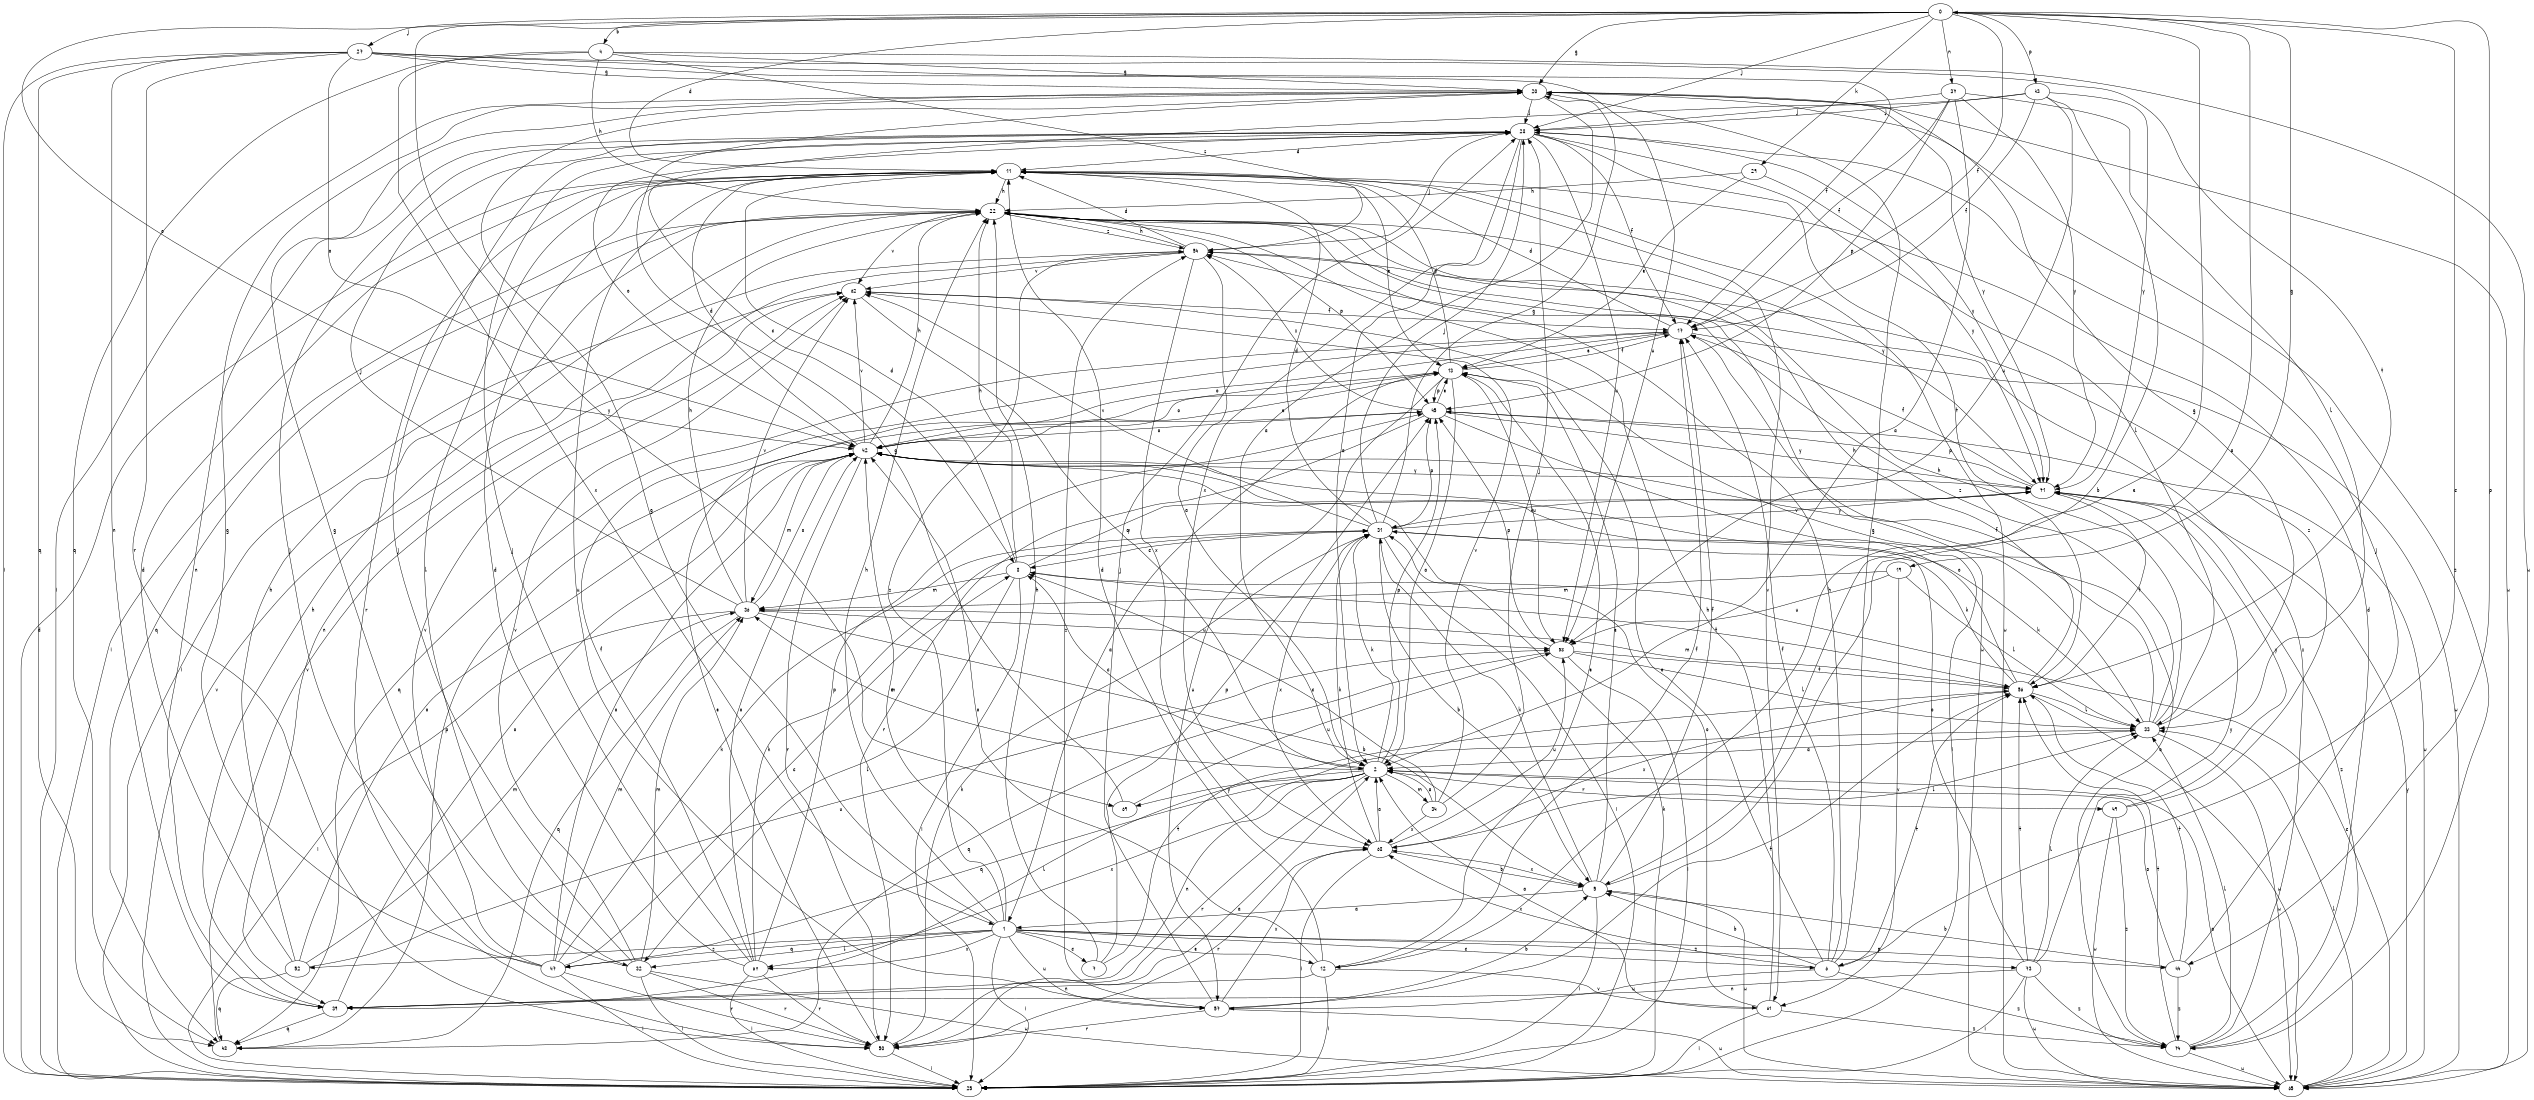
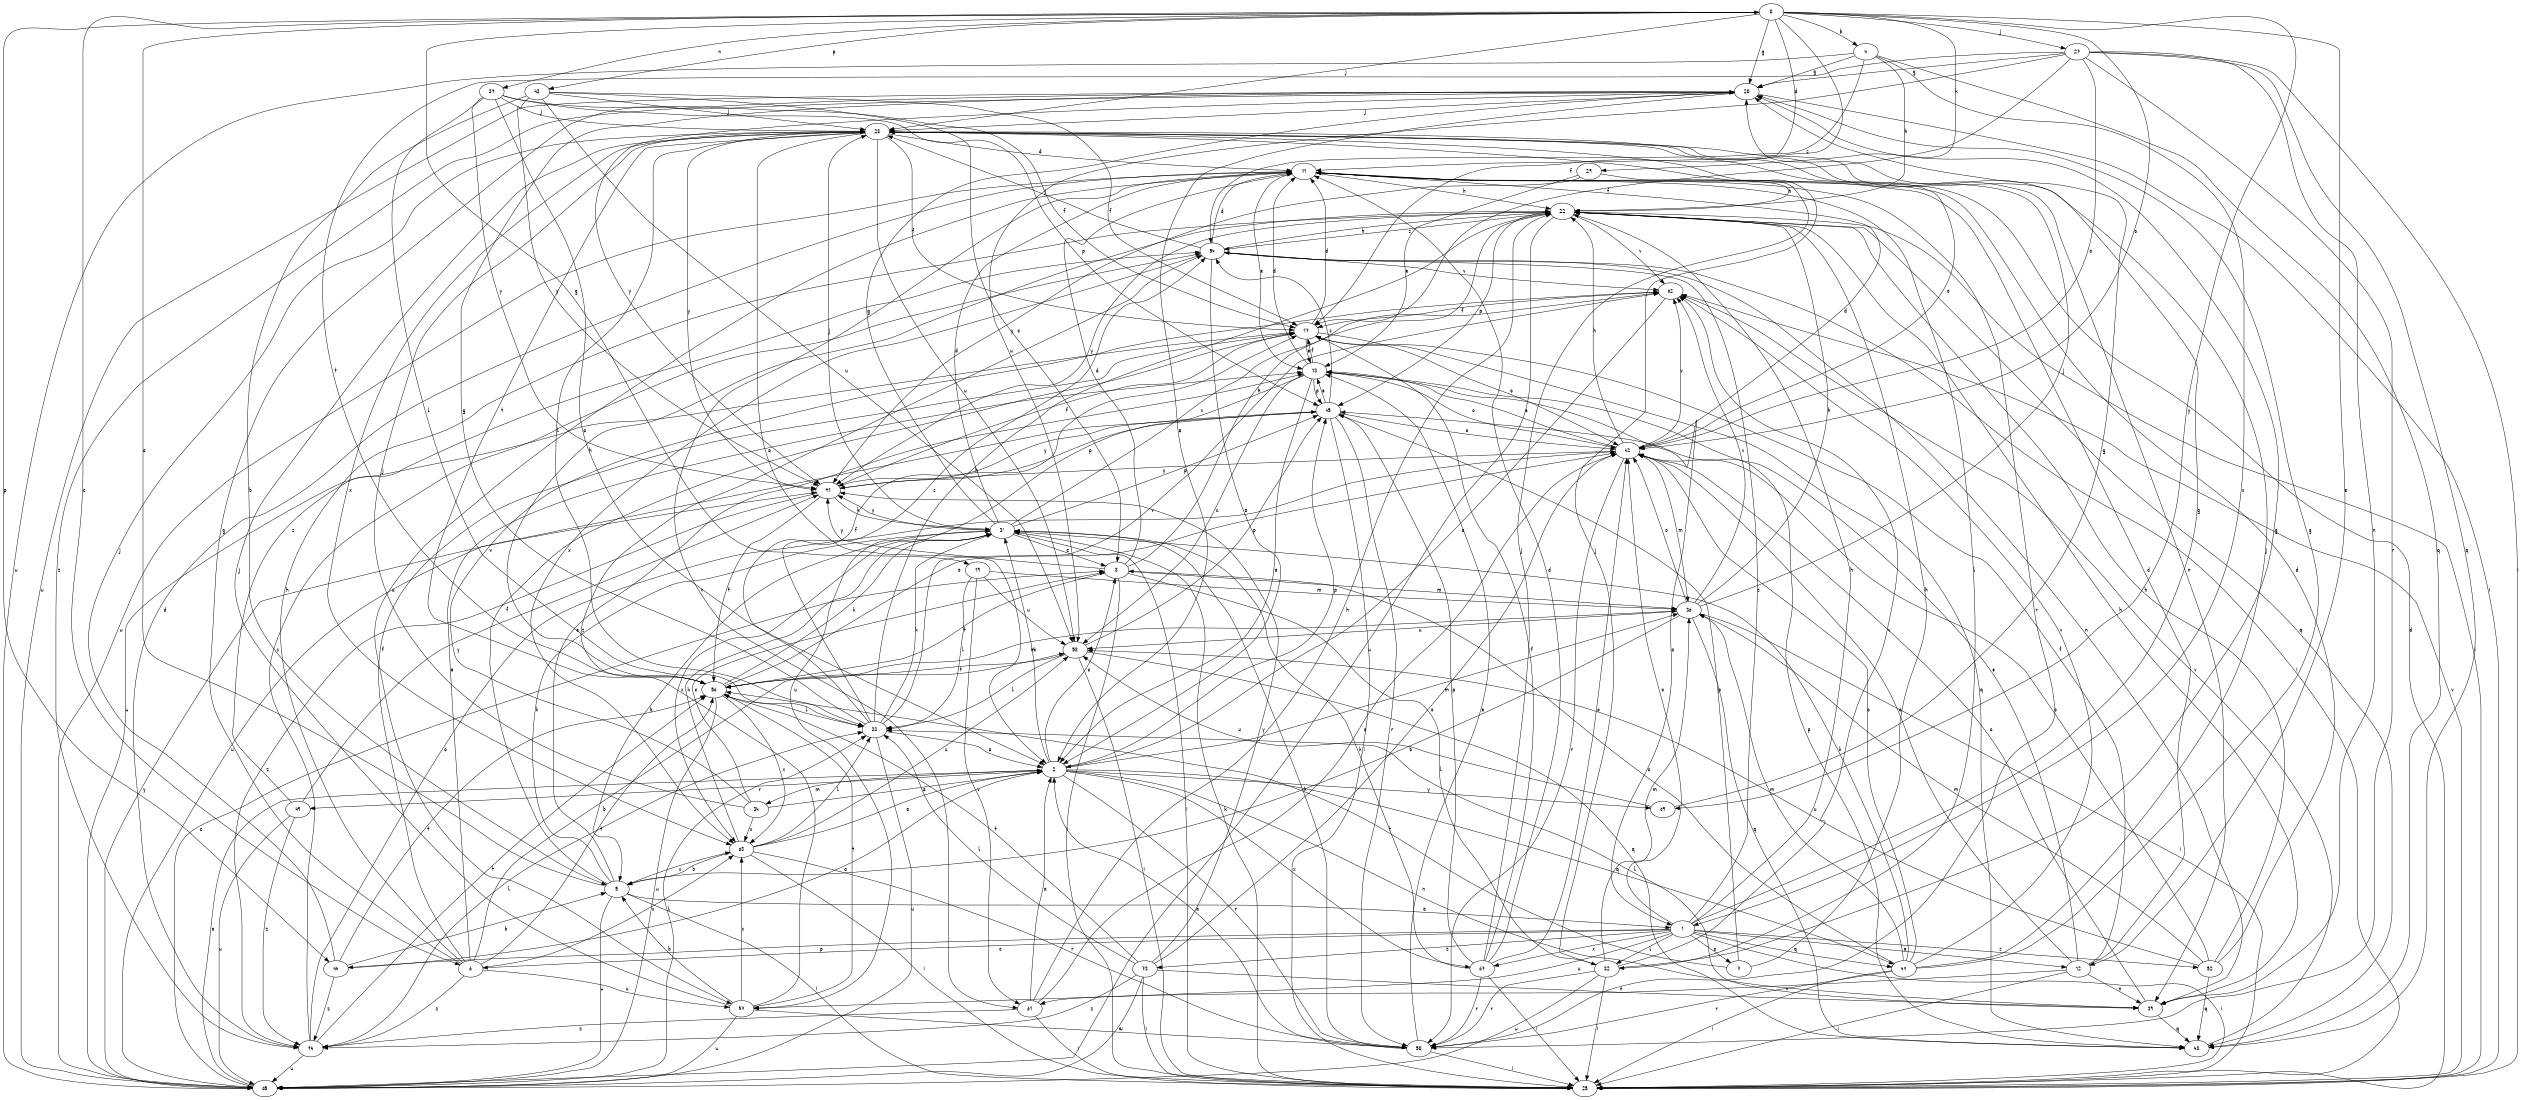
(1612, 540) -> (915, 610)
(1713, 930) -> (719, 724)
